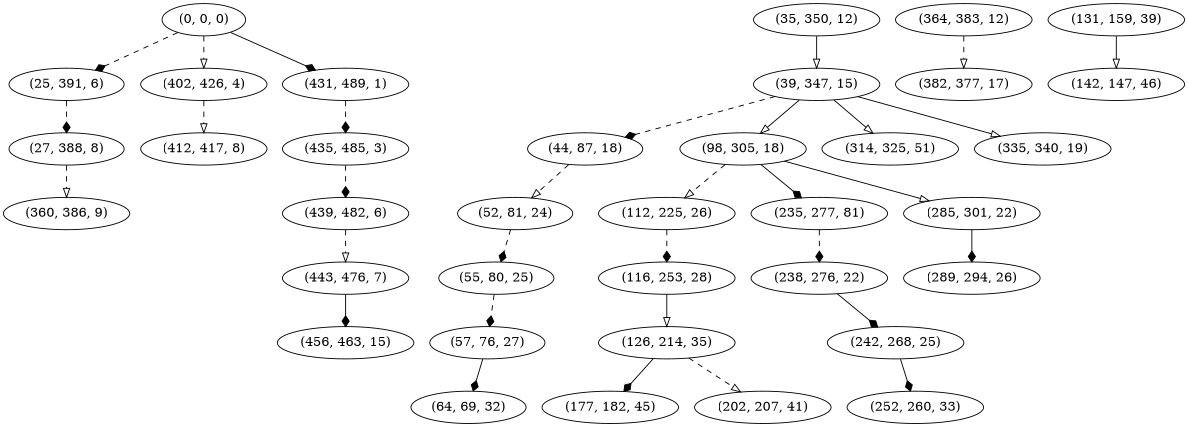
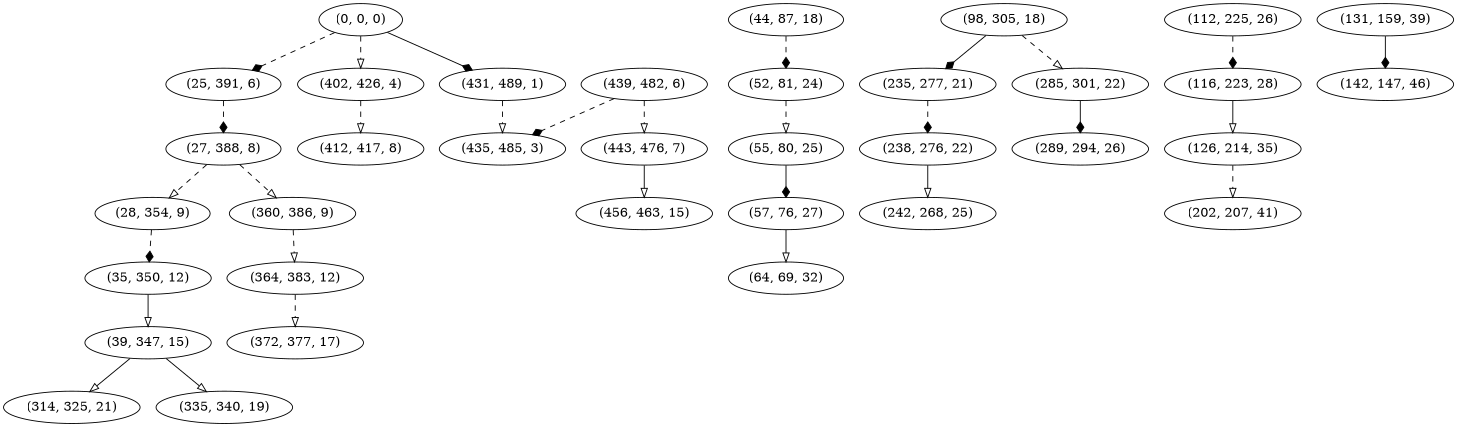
(1116, 48) -> (1385, 47)
(964, 84) -> (295, 343)
(346, 111) -> (502, 112)
(783, 114) -> none
(705, 115) -> none
(890, 149) -> (72, 407)
(346, 176) -> (578, 114)
(554, 178) -> (786, 47)
(708, 178) -> none
(852, 180) -> (1039, 49)
none -> (153, 214)
(819, 214) -> (928, 84)
none -> (294, 241)
(507, 241) -> (786, 112)
(667, 278) -> (1233, 84)
(346, 305) -> (644, 177)
(493, 305) -> (786, 176)
(853, 307) -> (928, 177)
(480, 370) -> (786, 241)
(610, 407) -> none
(915, 407) -> none
